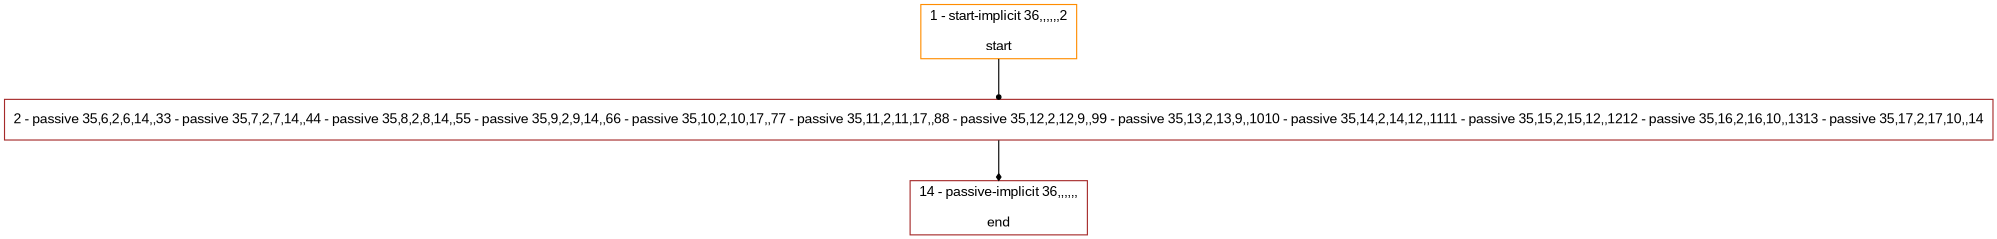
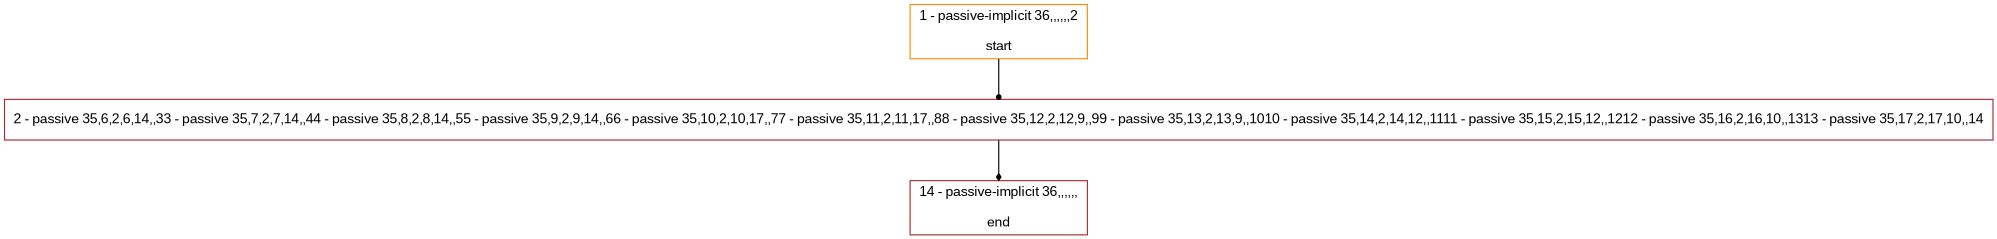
(999, 32) -> (999, 32)
